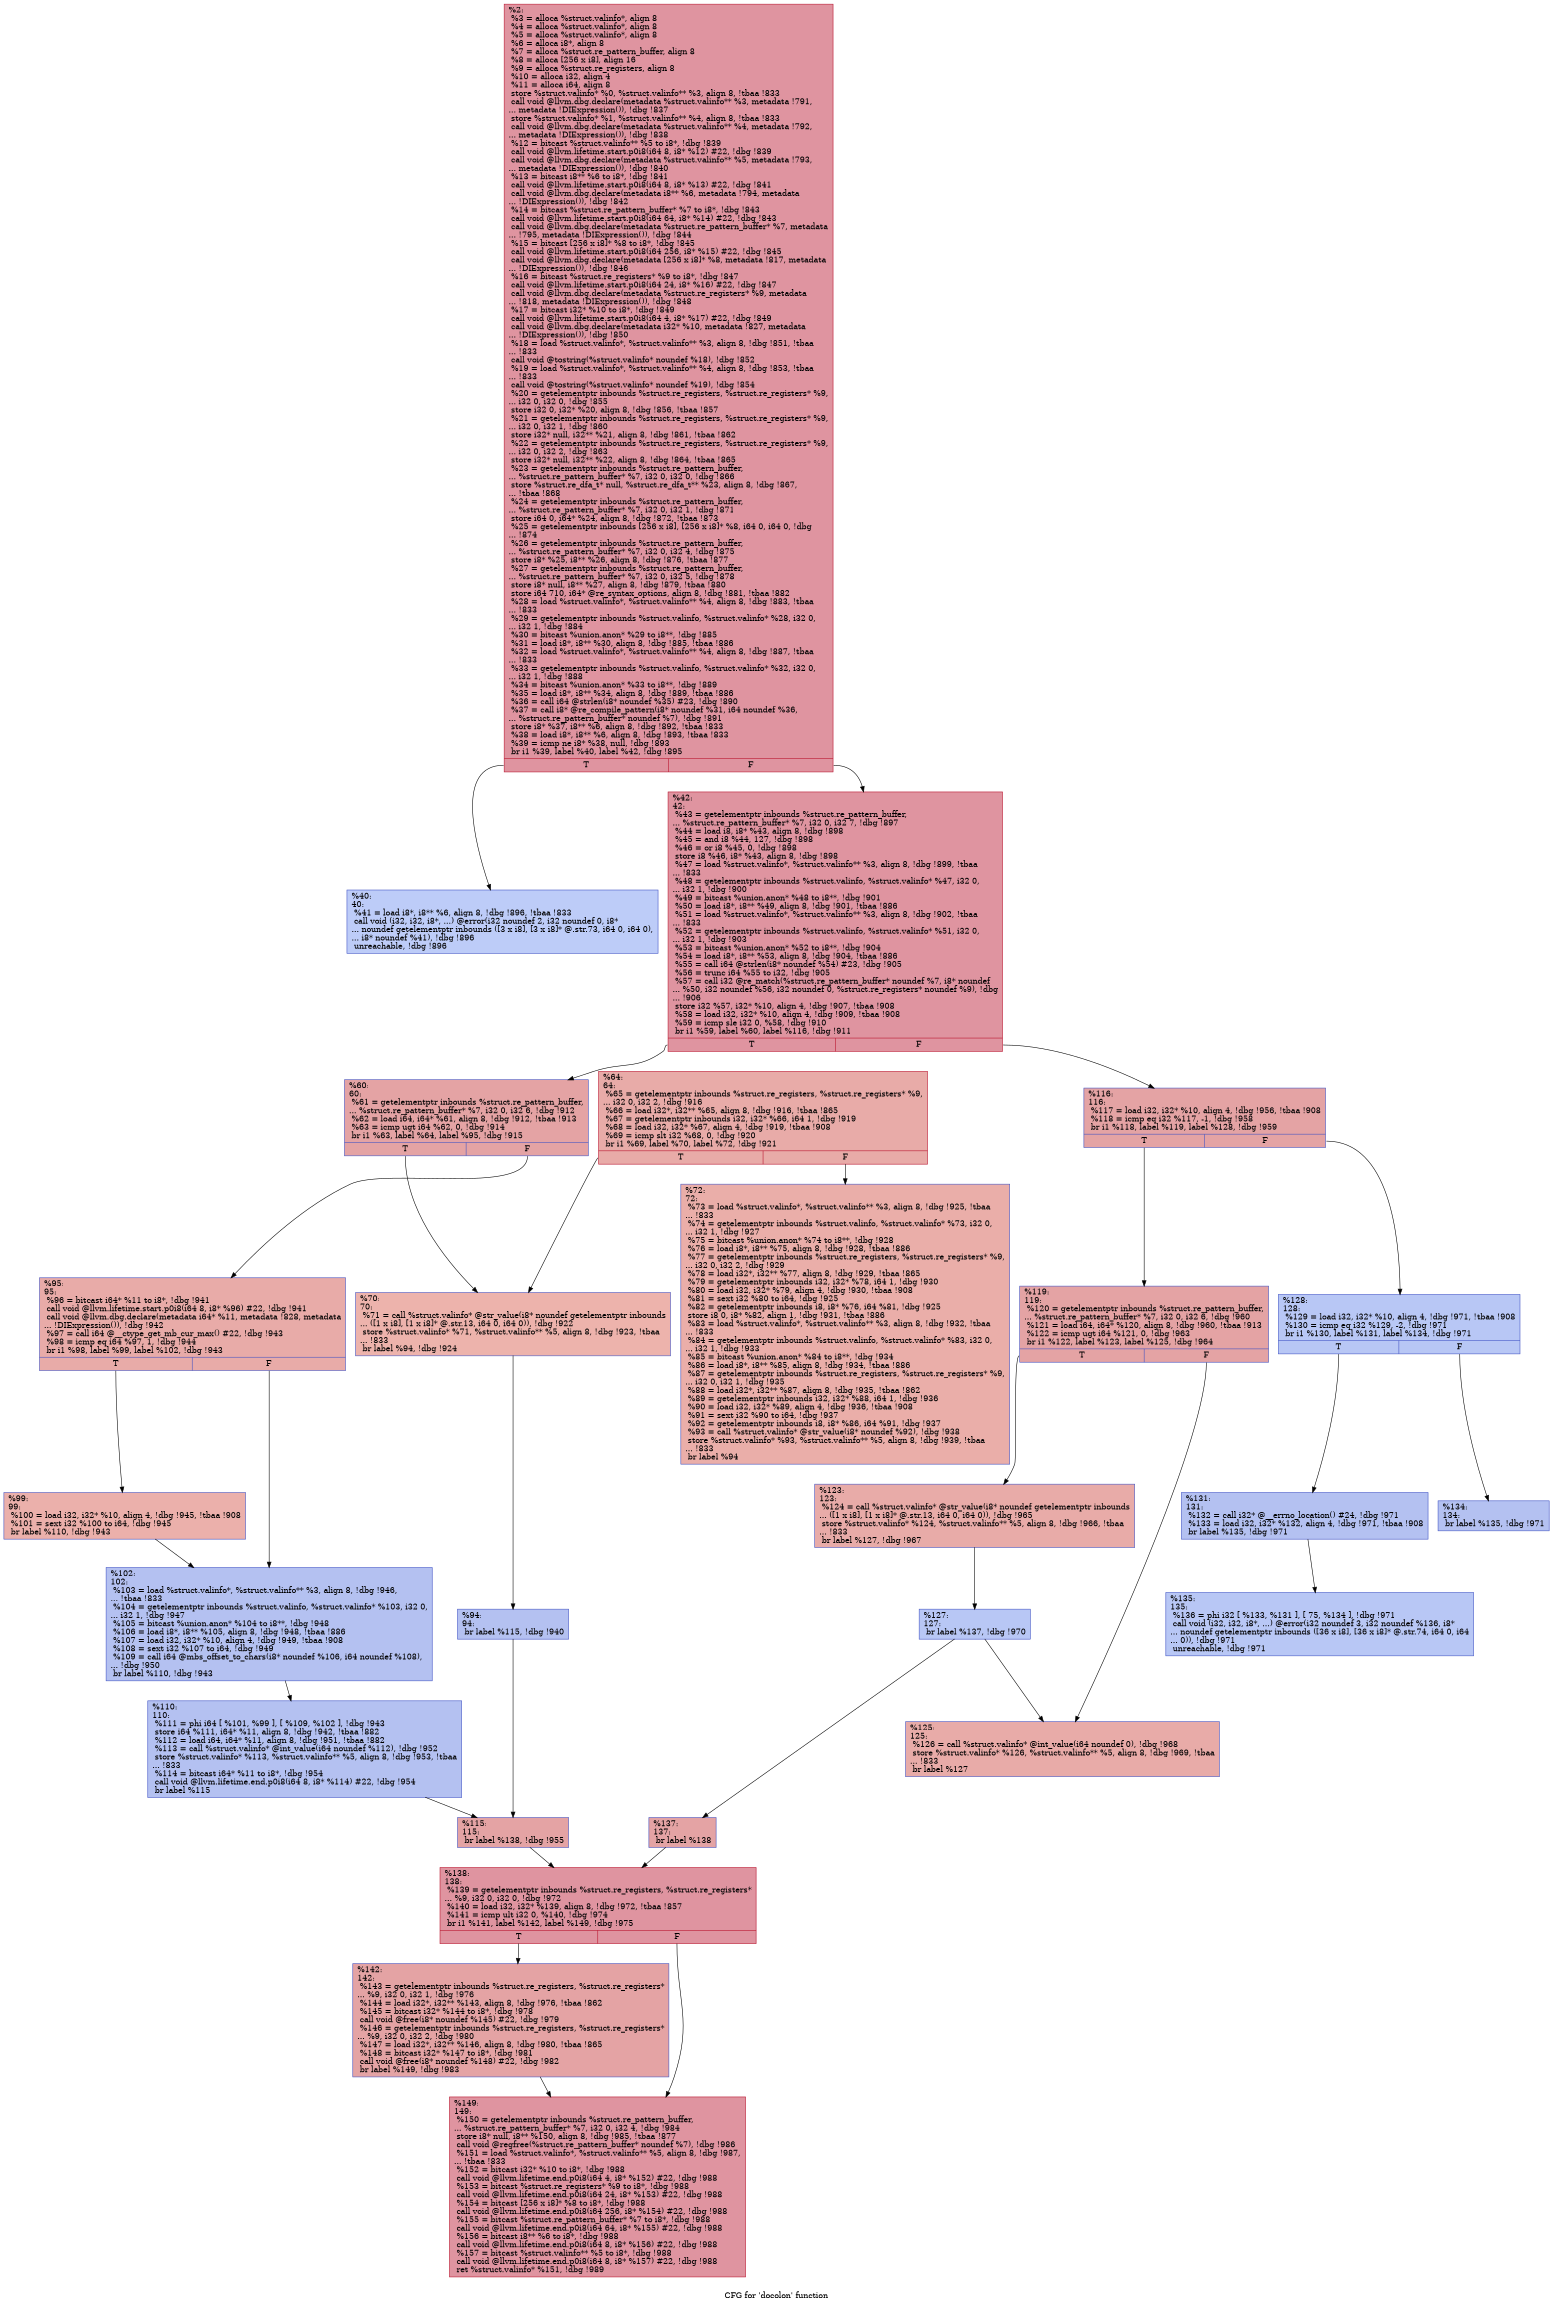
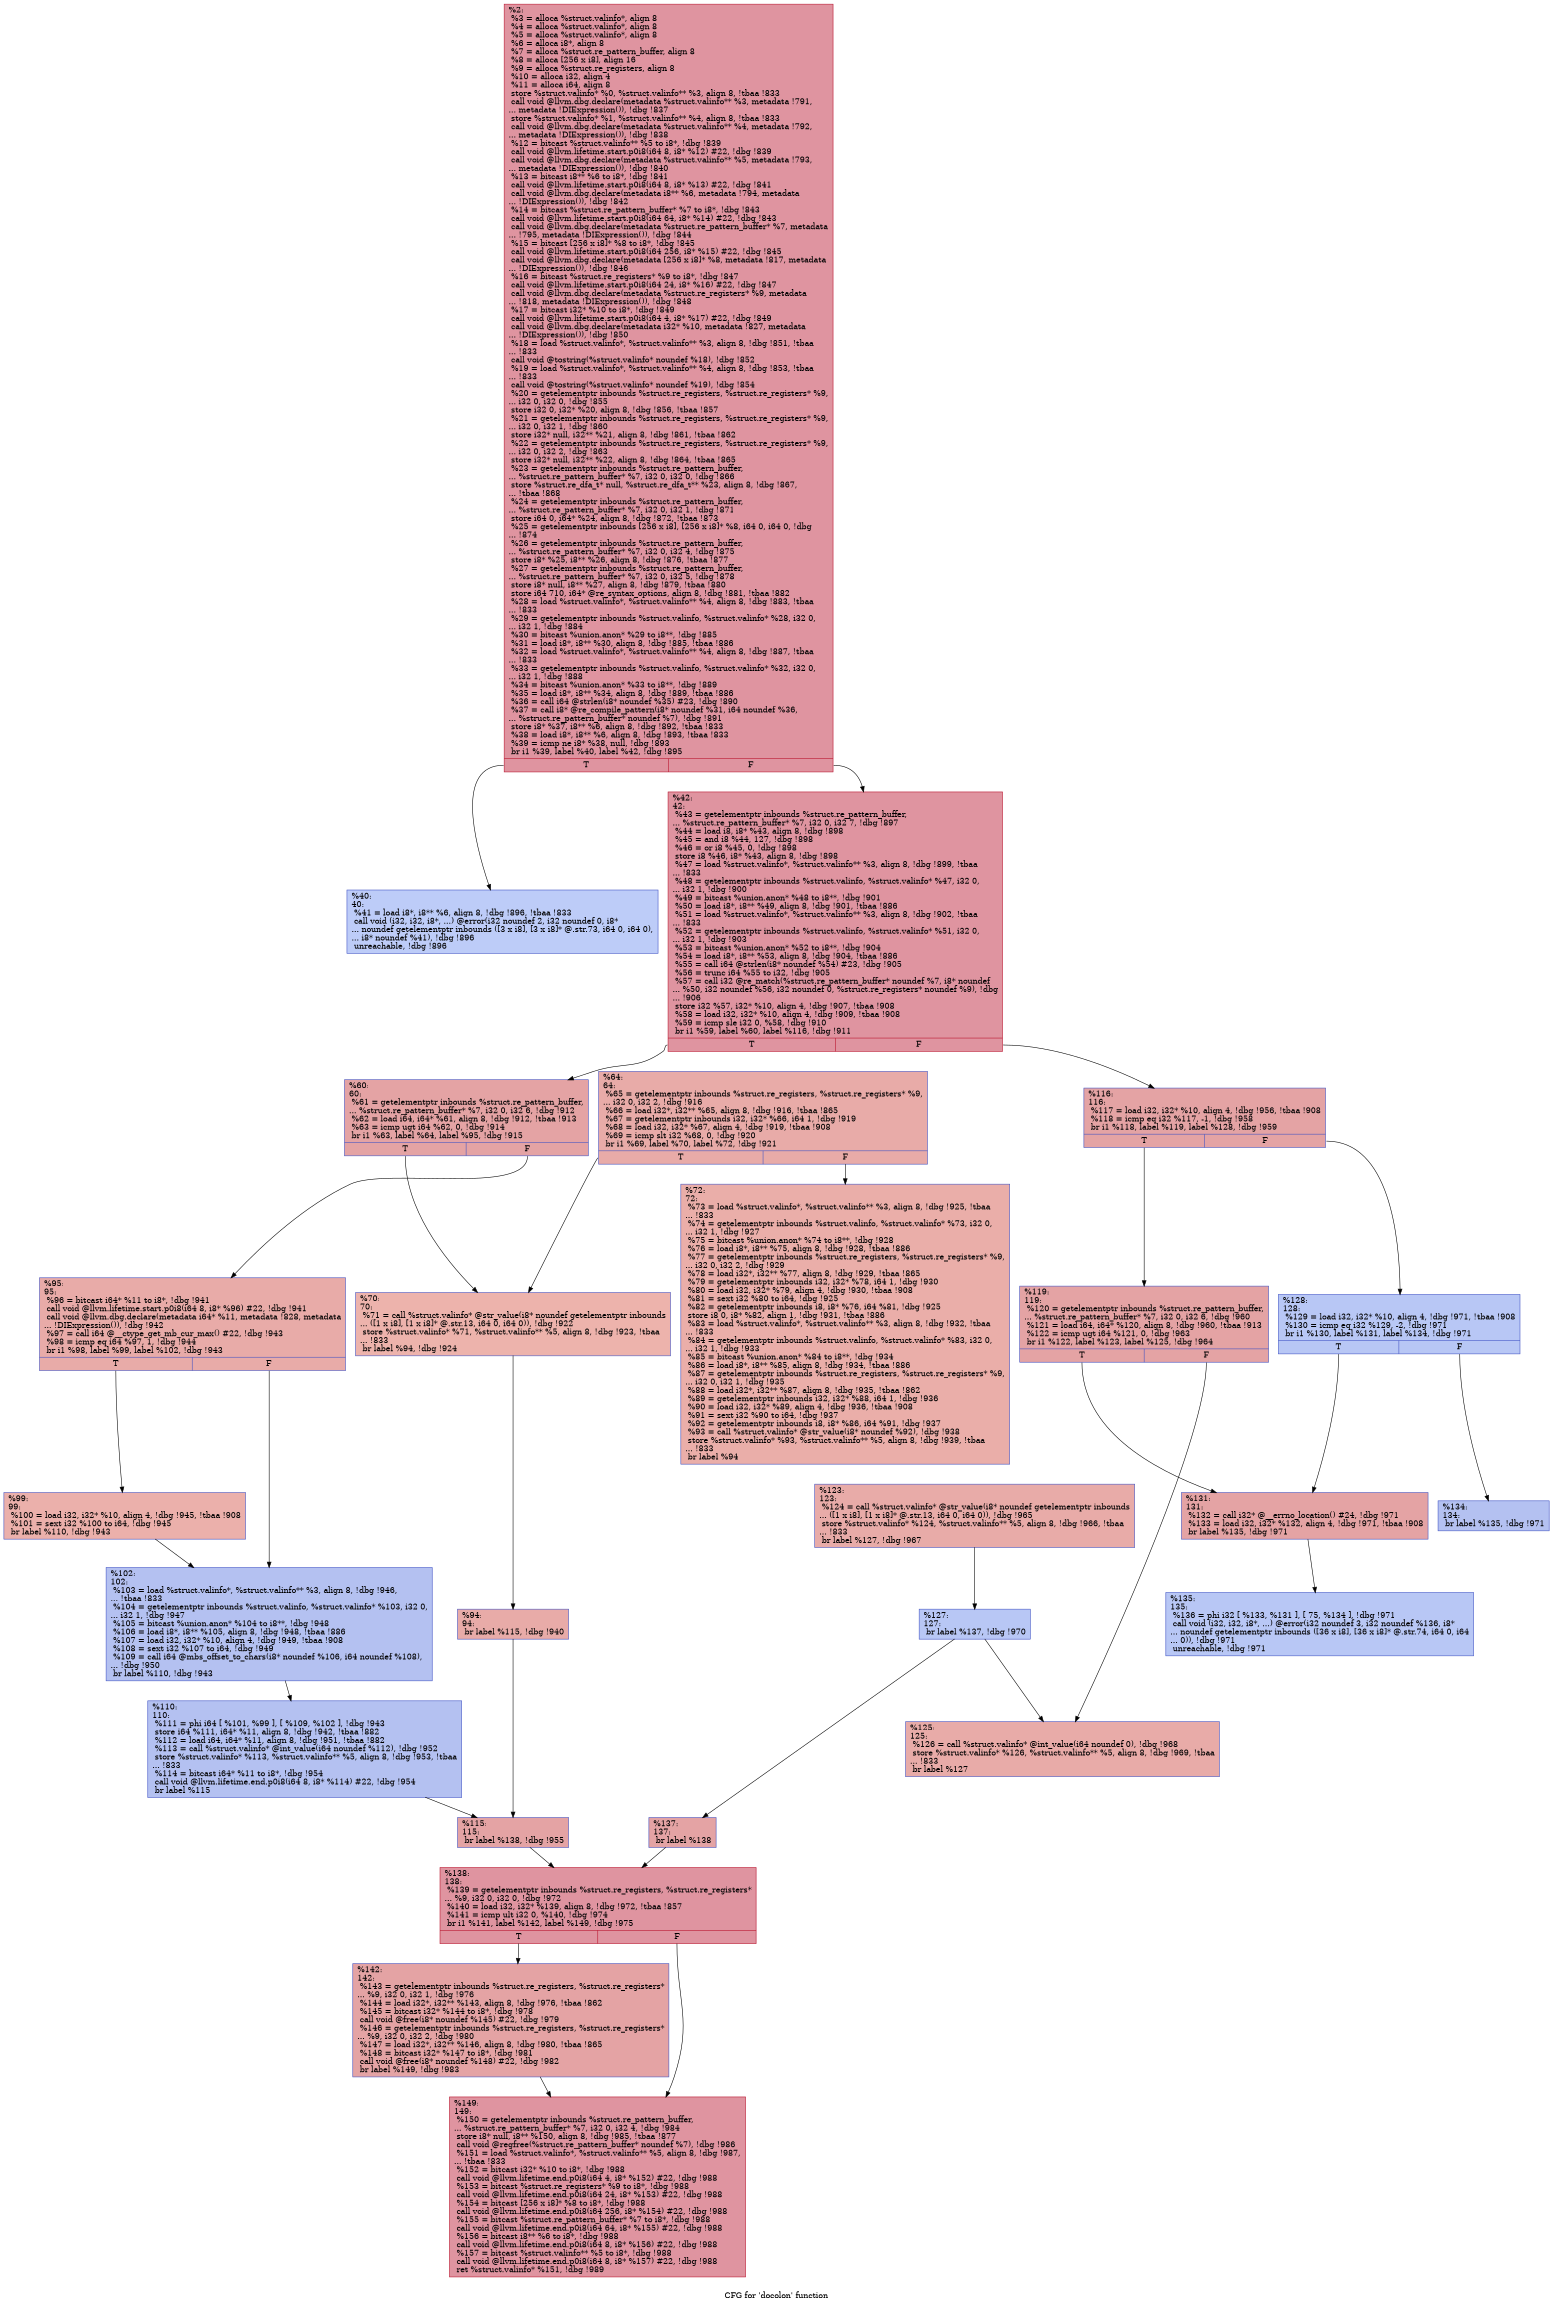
(763, 1118) -> (763, 1118)
(1015, 1419) -> (1126, 1445)
(1305, 1516) -> (1305, 1516)
(513, 1624) -> (513, 1624)
